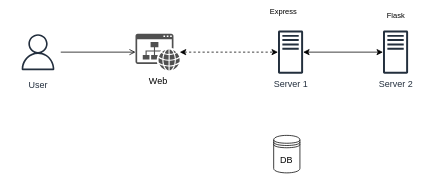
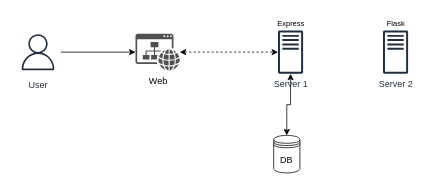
(283, 12) -> (290, 23)
(395, 15) -> (395, 23)
(130, 52) -> (129, 52)
(376, 52) -> none
none -> (289, 105)
